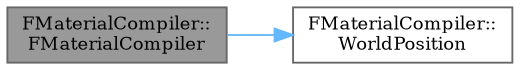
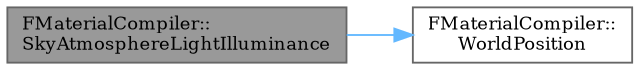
(117, 35) -> (177, 35)
